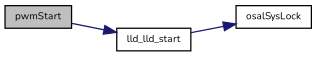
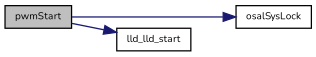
(207, 30) -> (147, 17)
